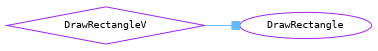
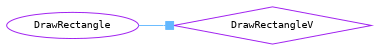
(217, 25) -> (151, 25)
